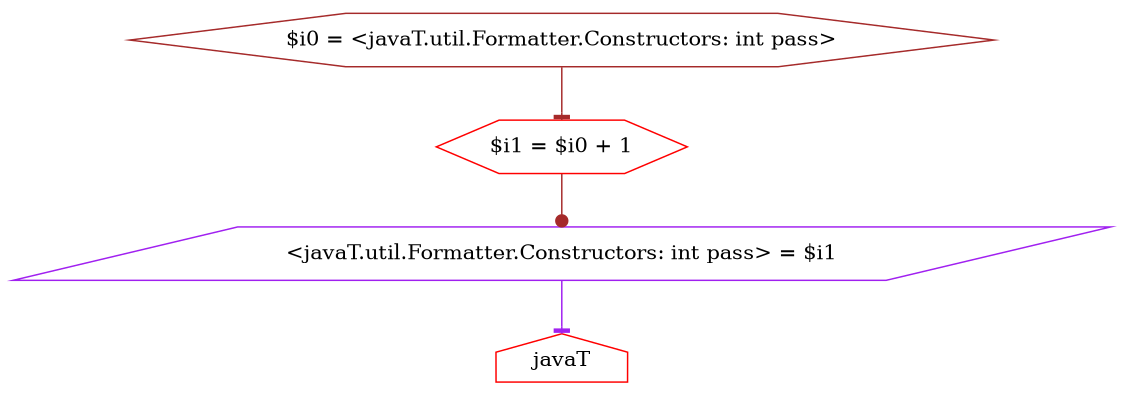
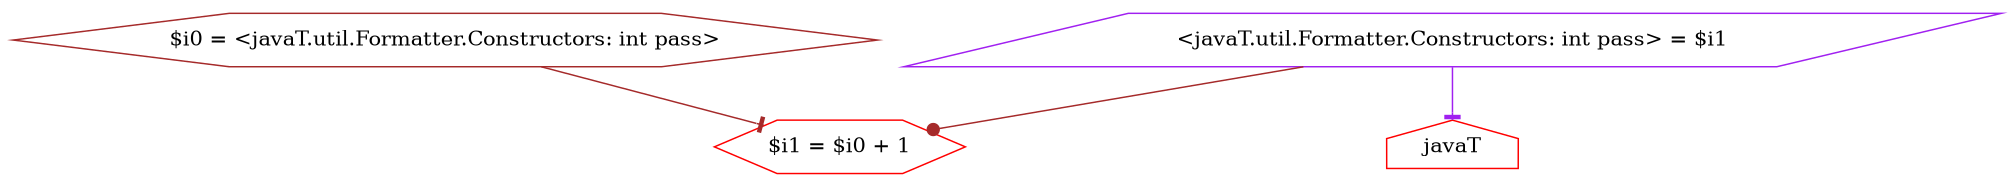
(562, 194) -> (1121, 98)
